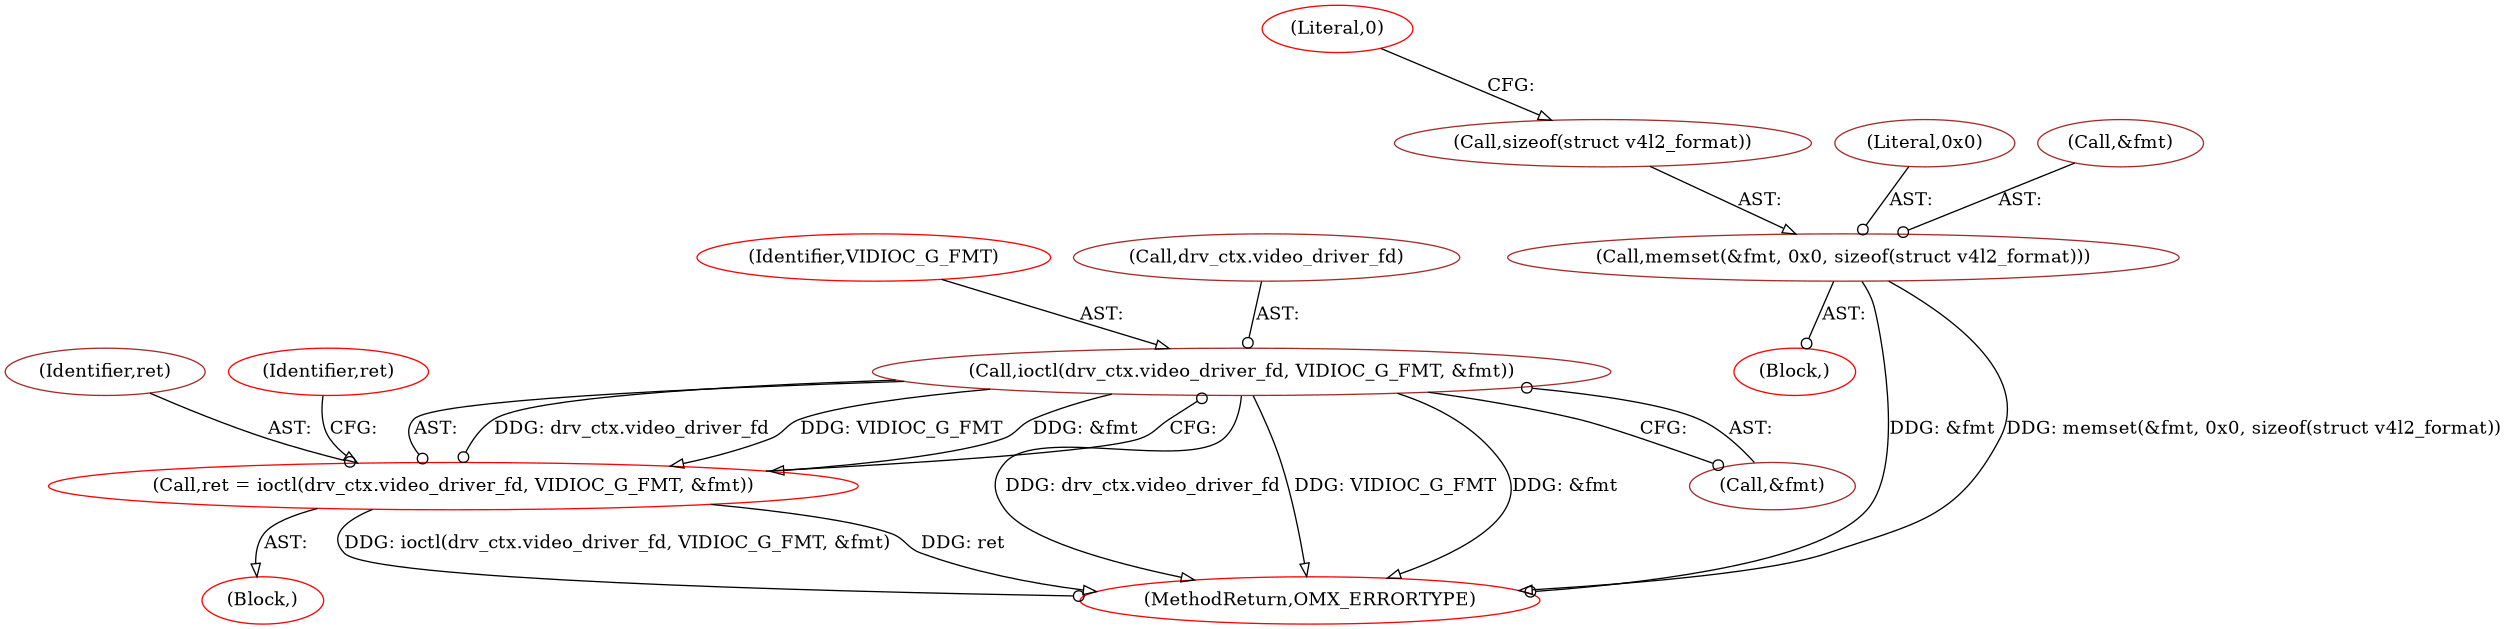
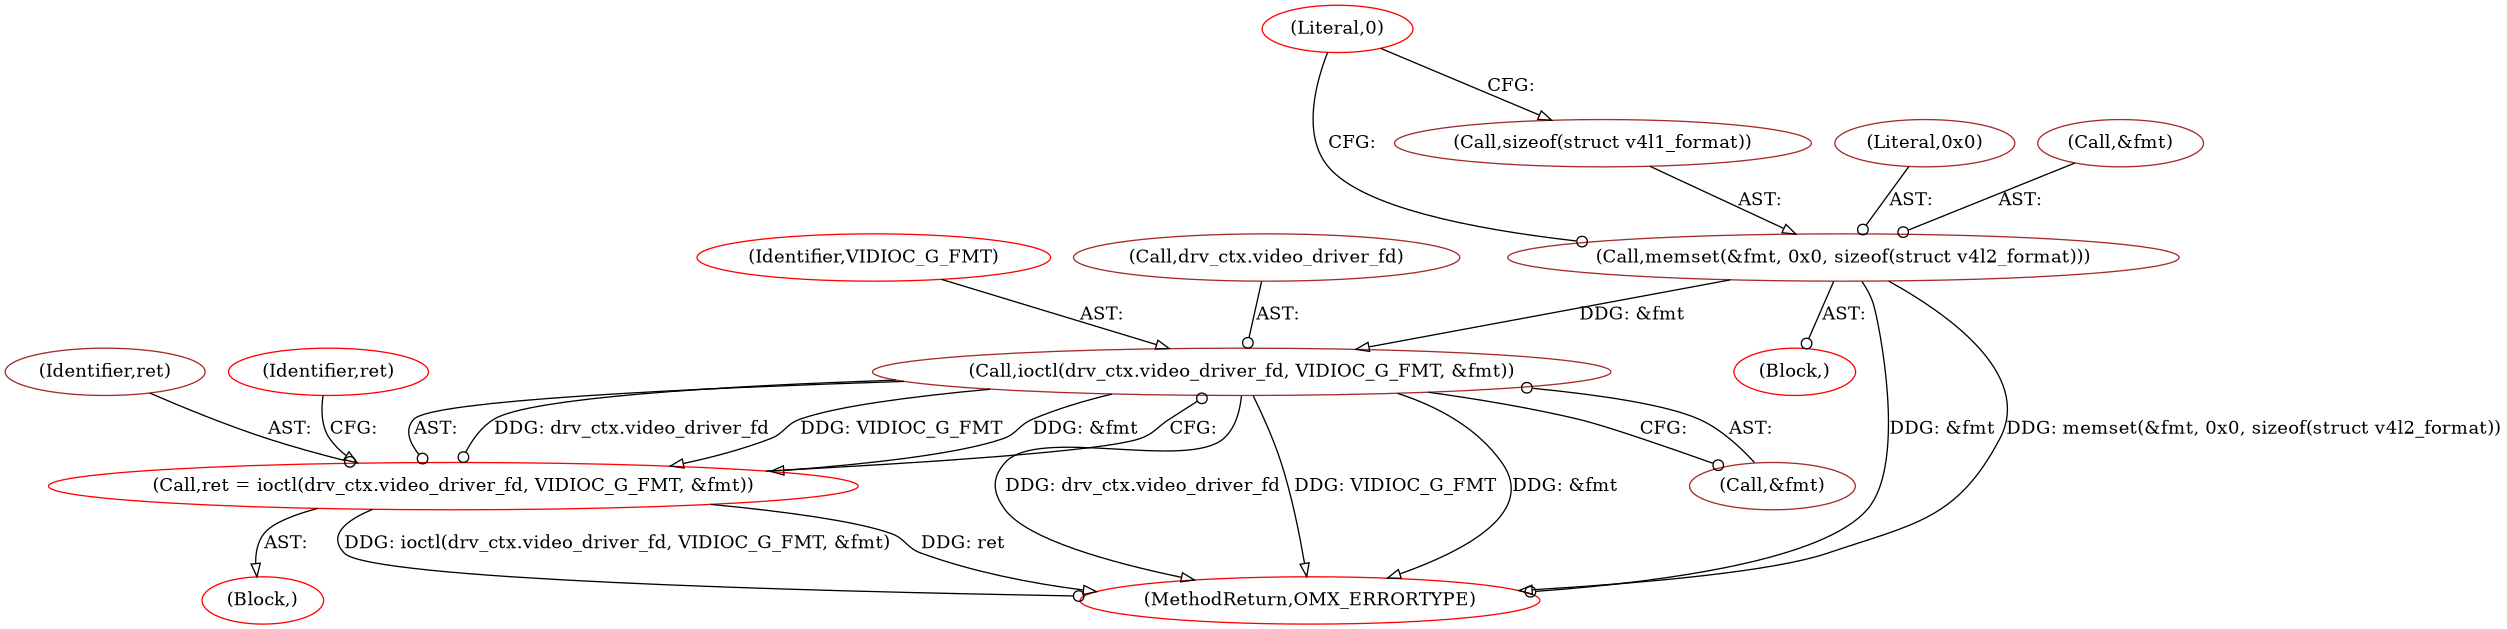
(1603, 143) -> (1603, 143)
none -> (1389, 203)
none -> (1550, 313)
